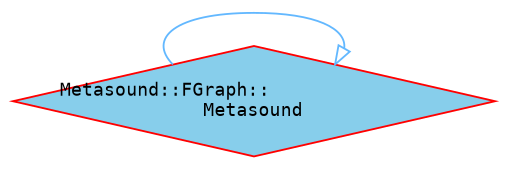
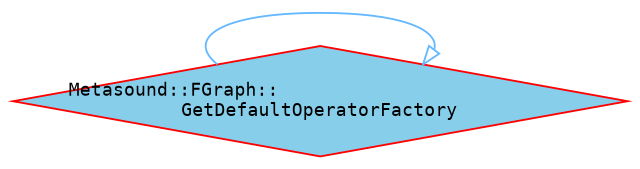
(254, 101) -> (320, 101)
